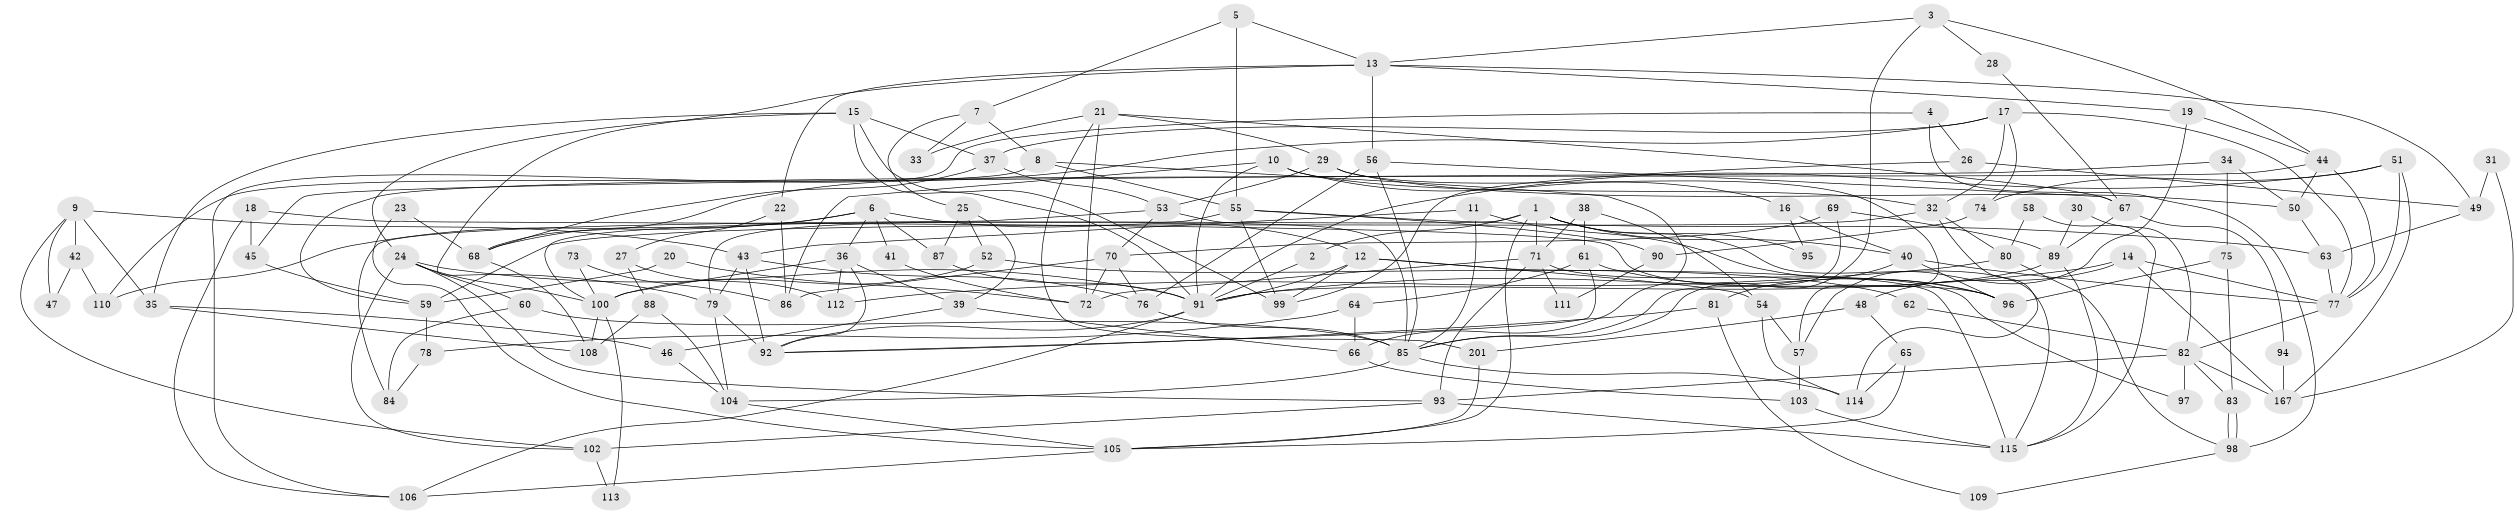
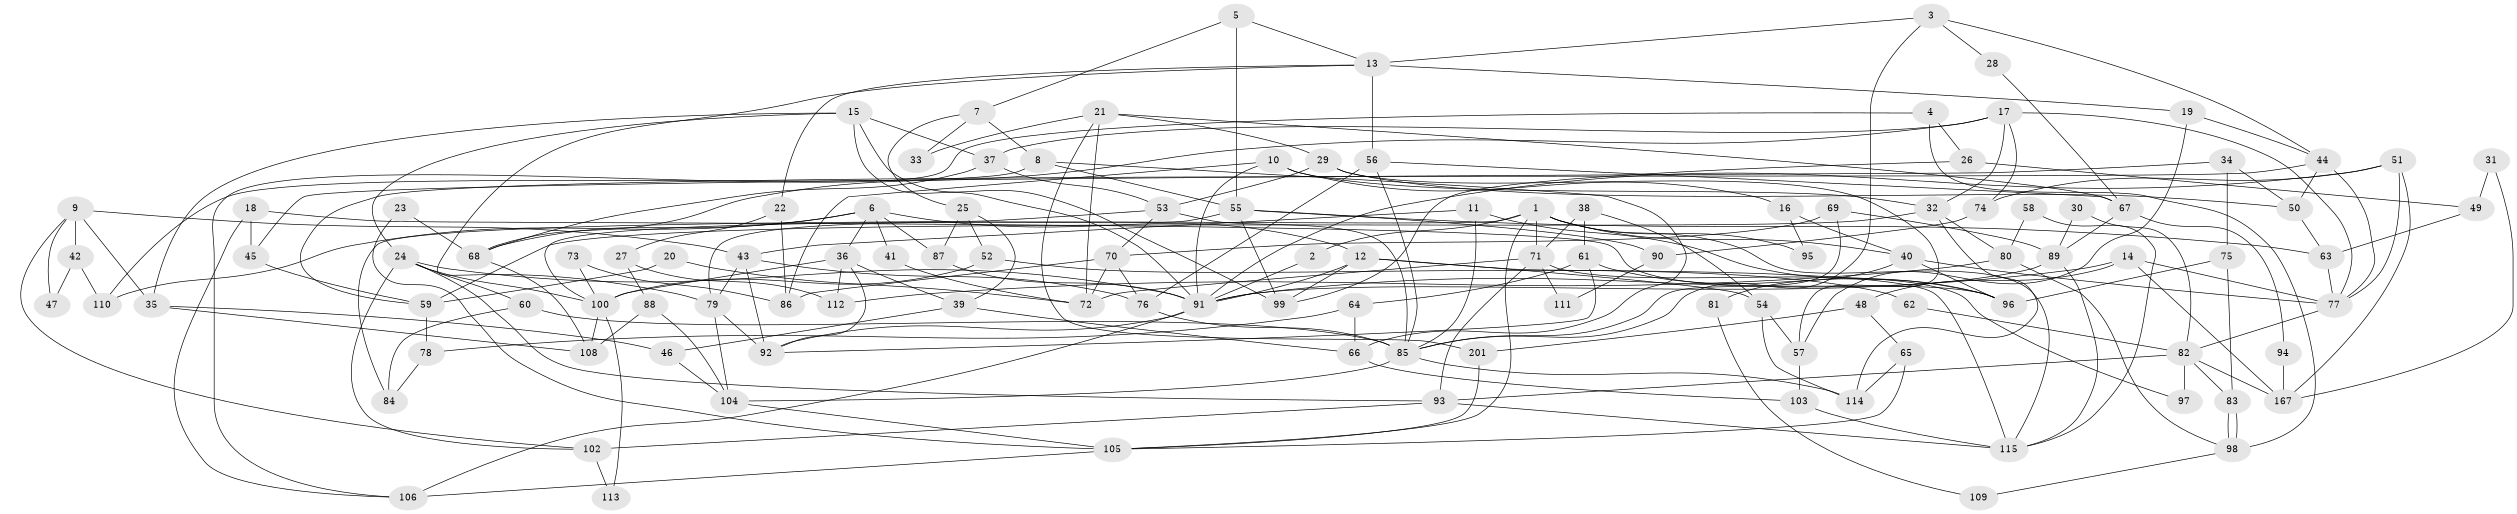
(1945, 82) -> none
(1241, 338) -> none
